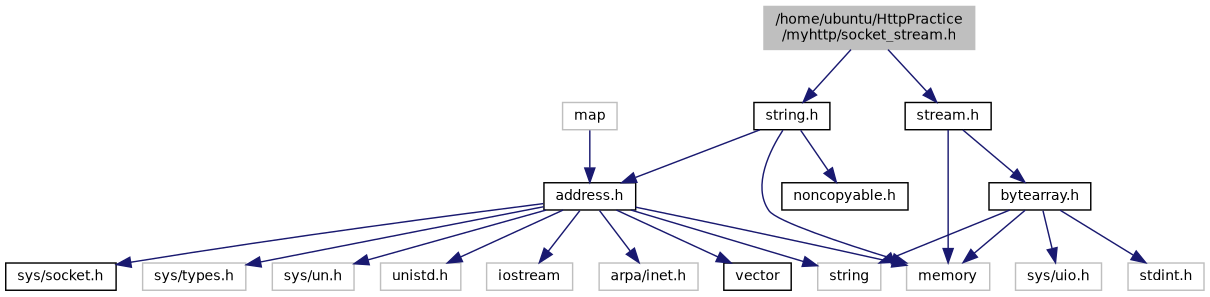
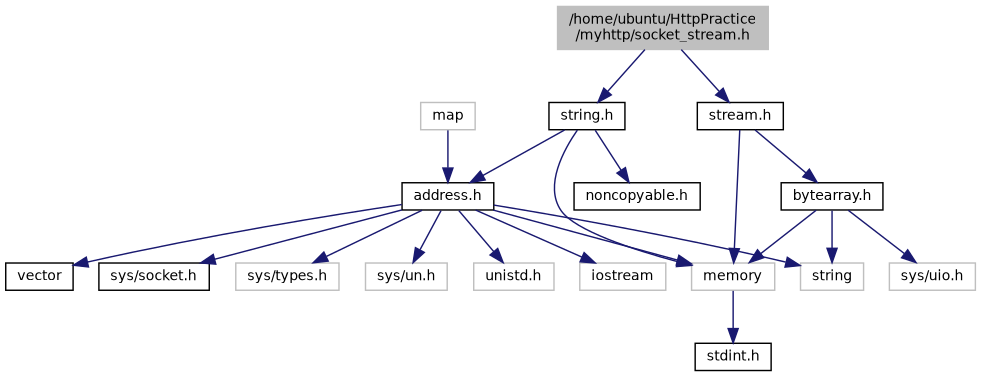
(1097, 233) -> (733, 310)
(649, 277) -> none
(1166, 277) -> (733, 357)
